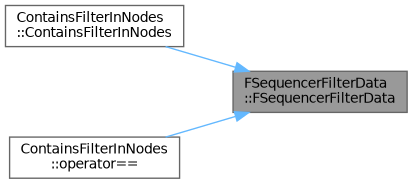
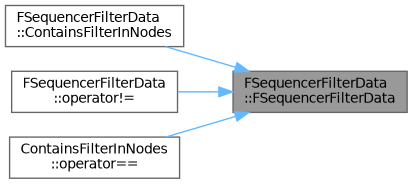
(95, 26) -> (95, 26)
none -> (95, 92)
